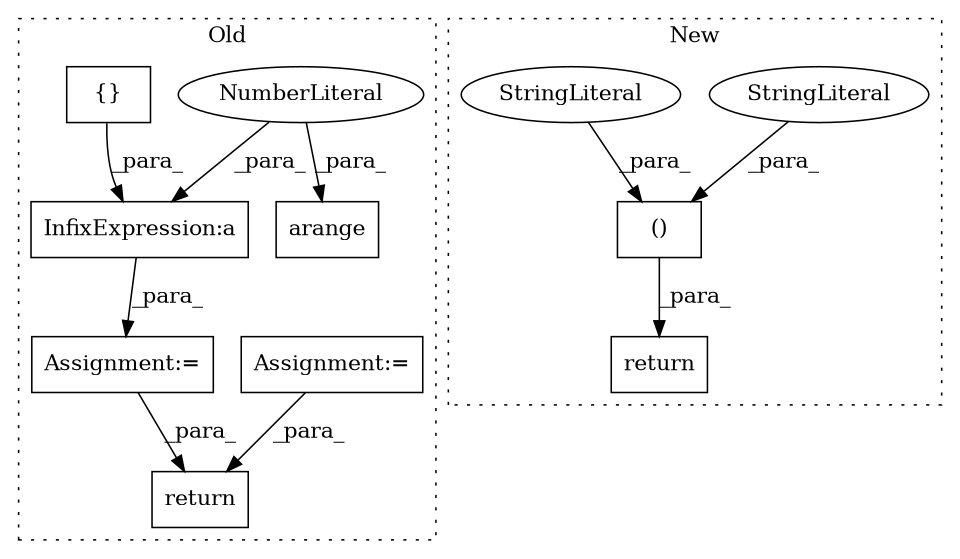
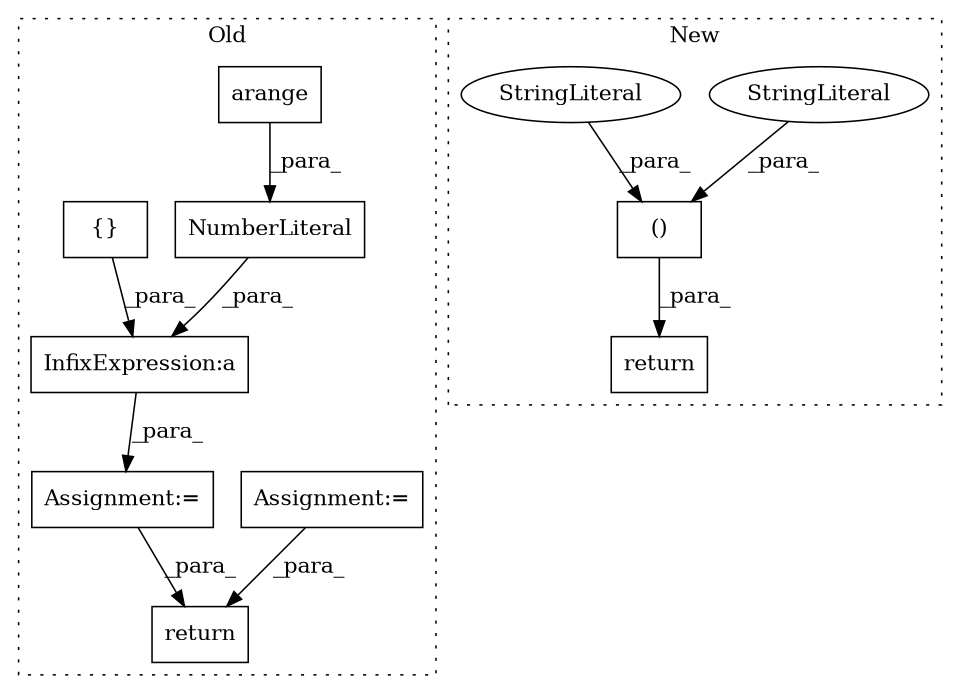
(301, 95) -> (270, 230)
(313, 154) -> (270, 154)
